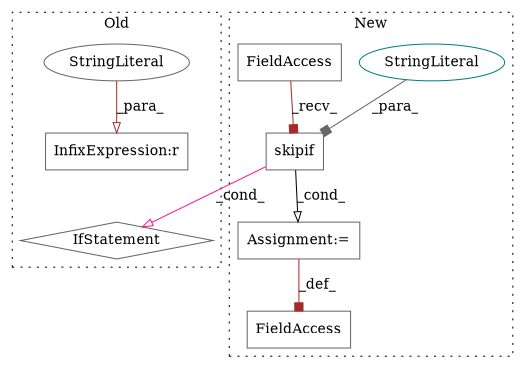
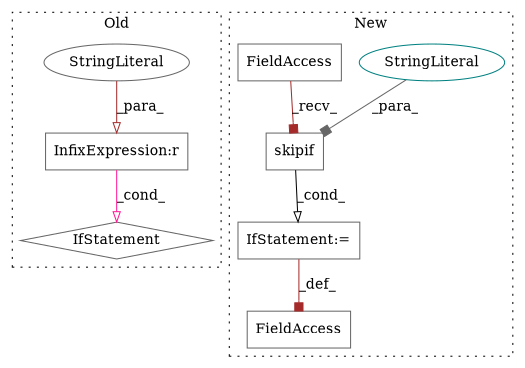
(209, 195) -> (117, 191)
(299, 241) -> (299, 241)
